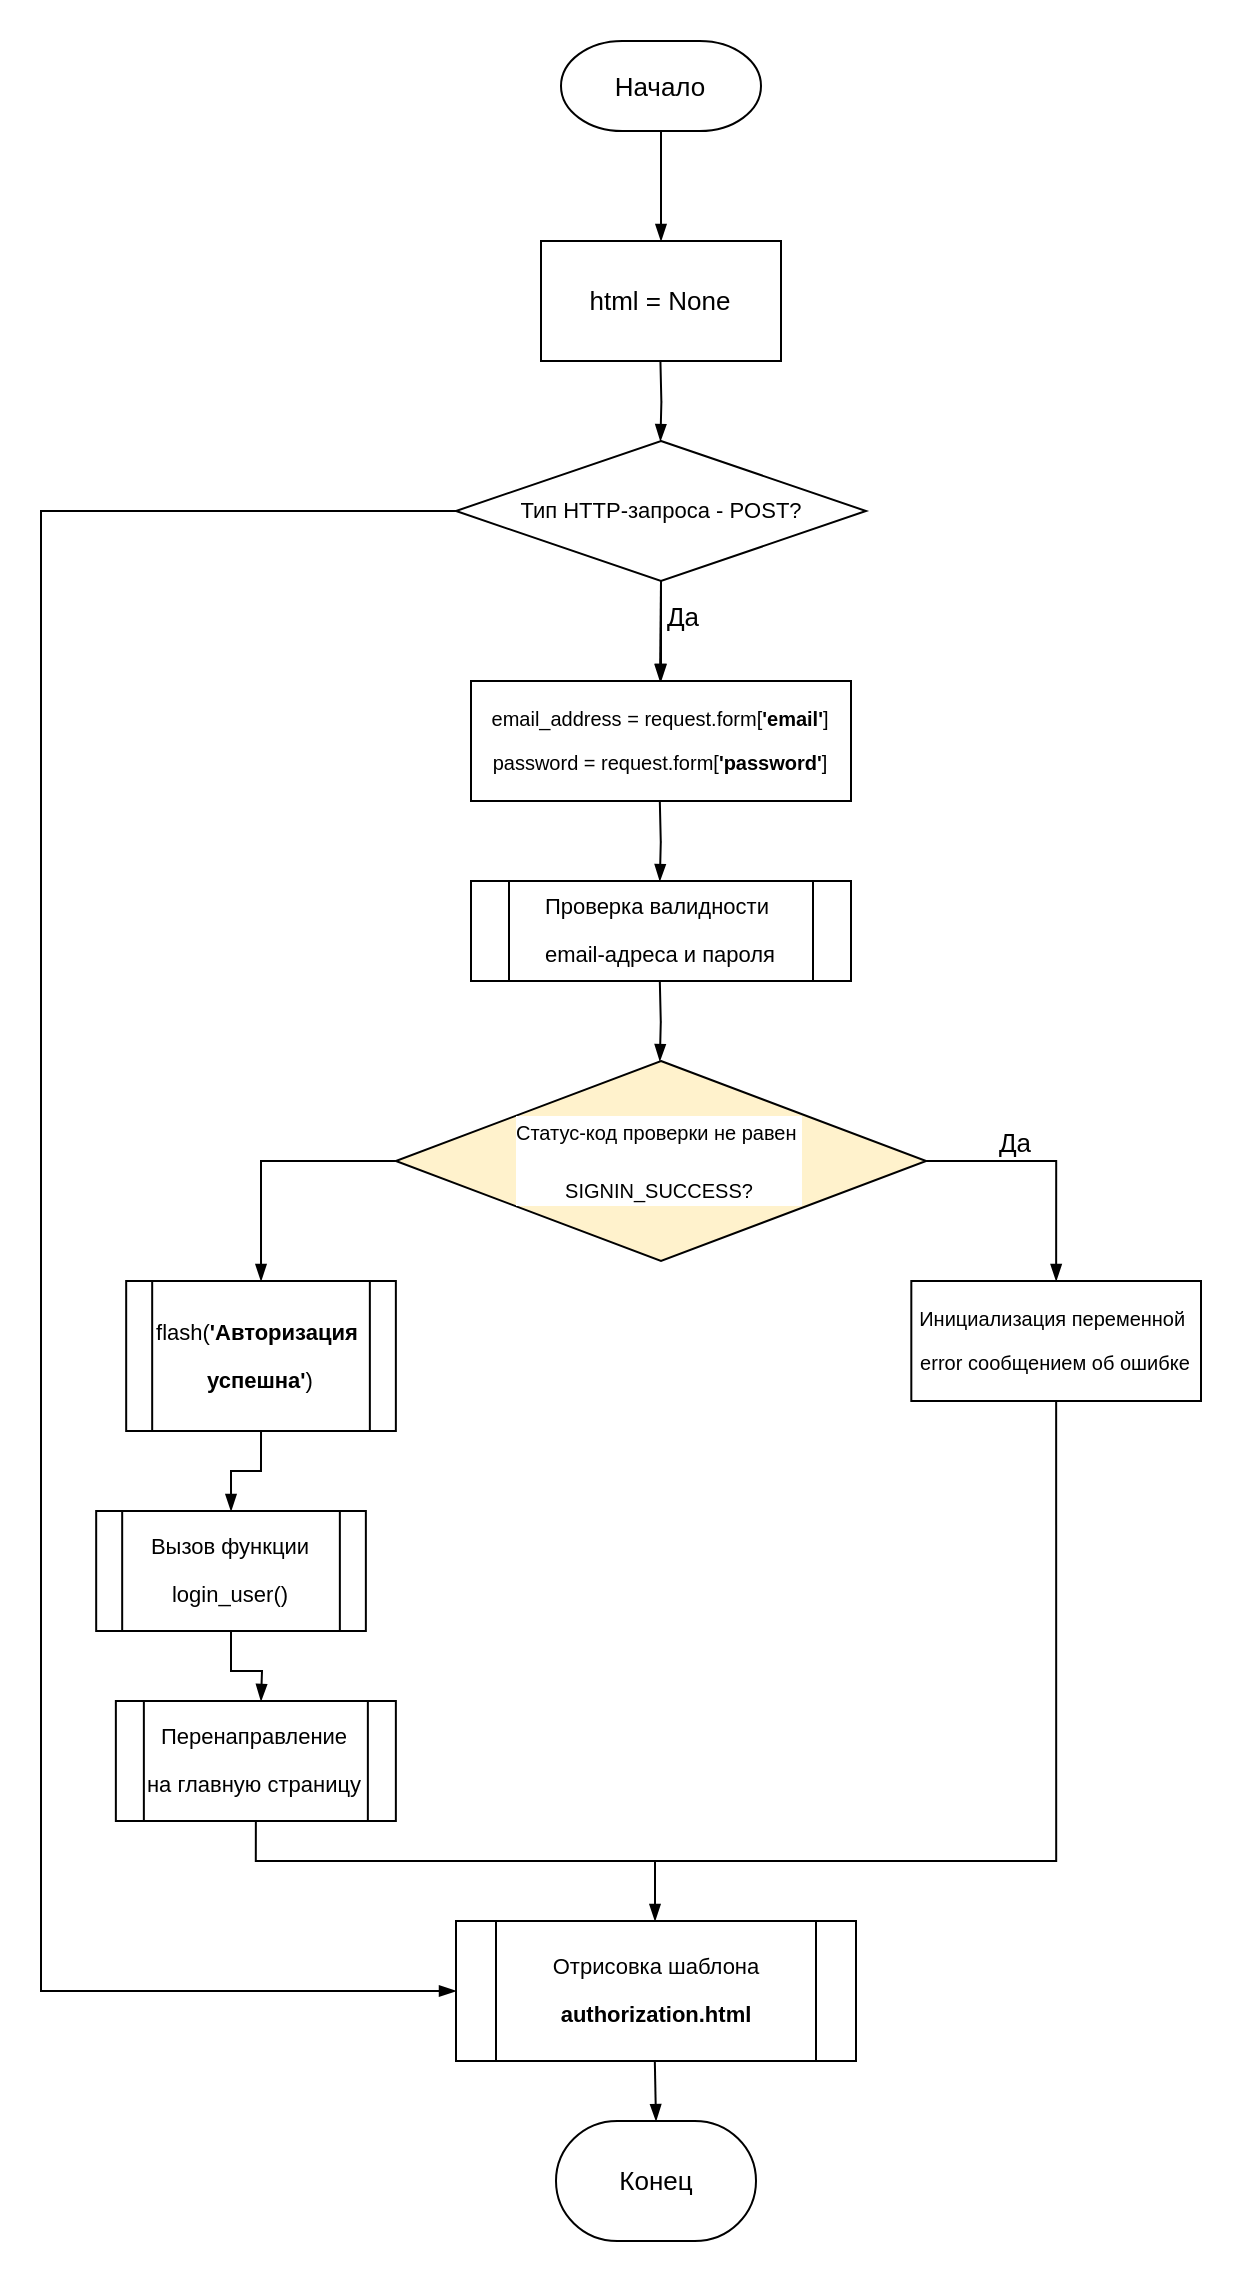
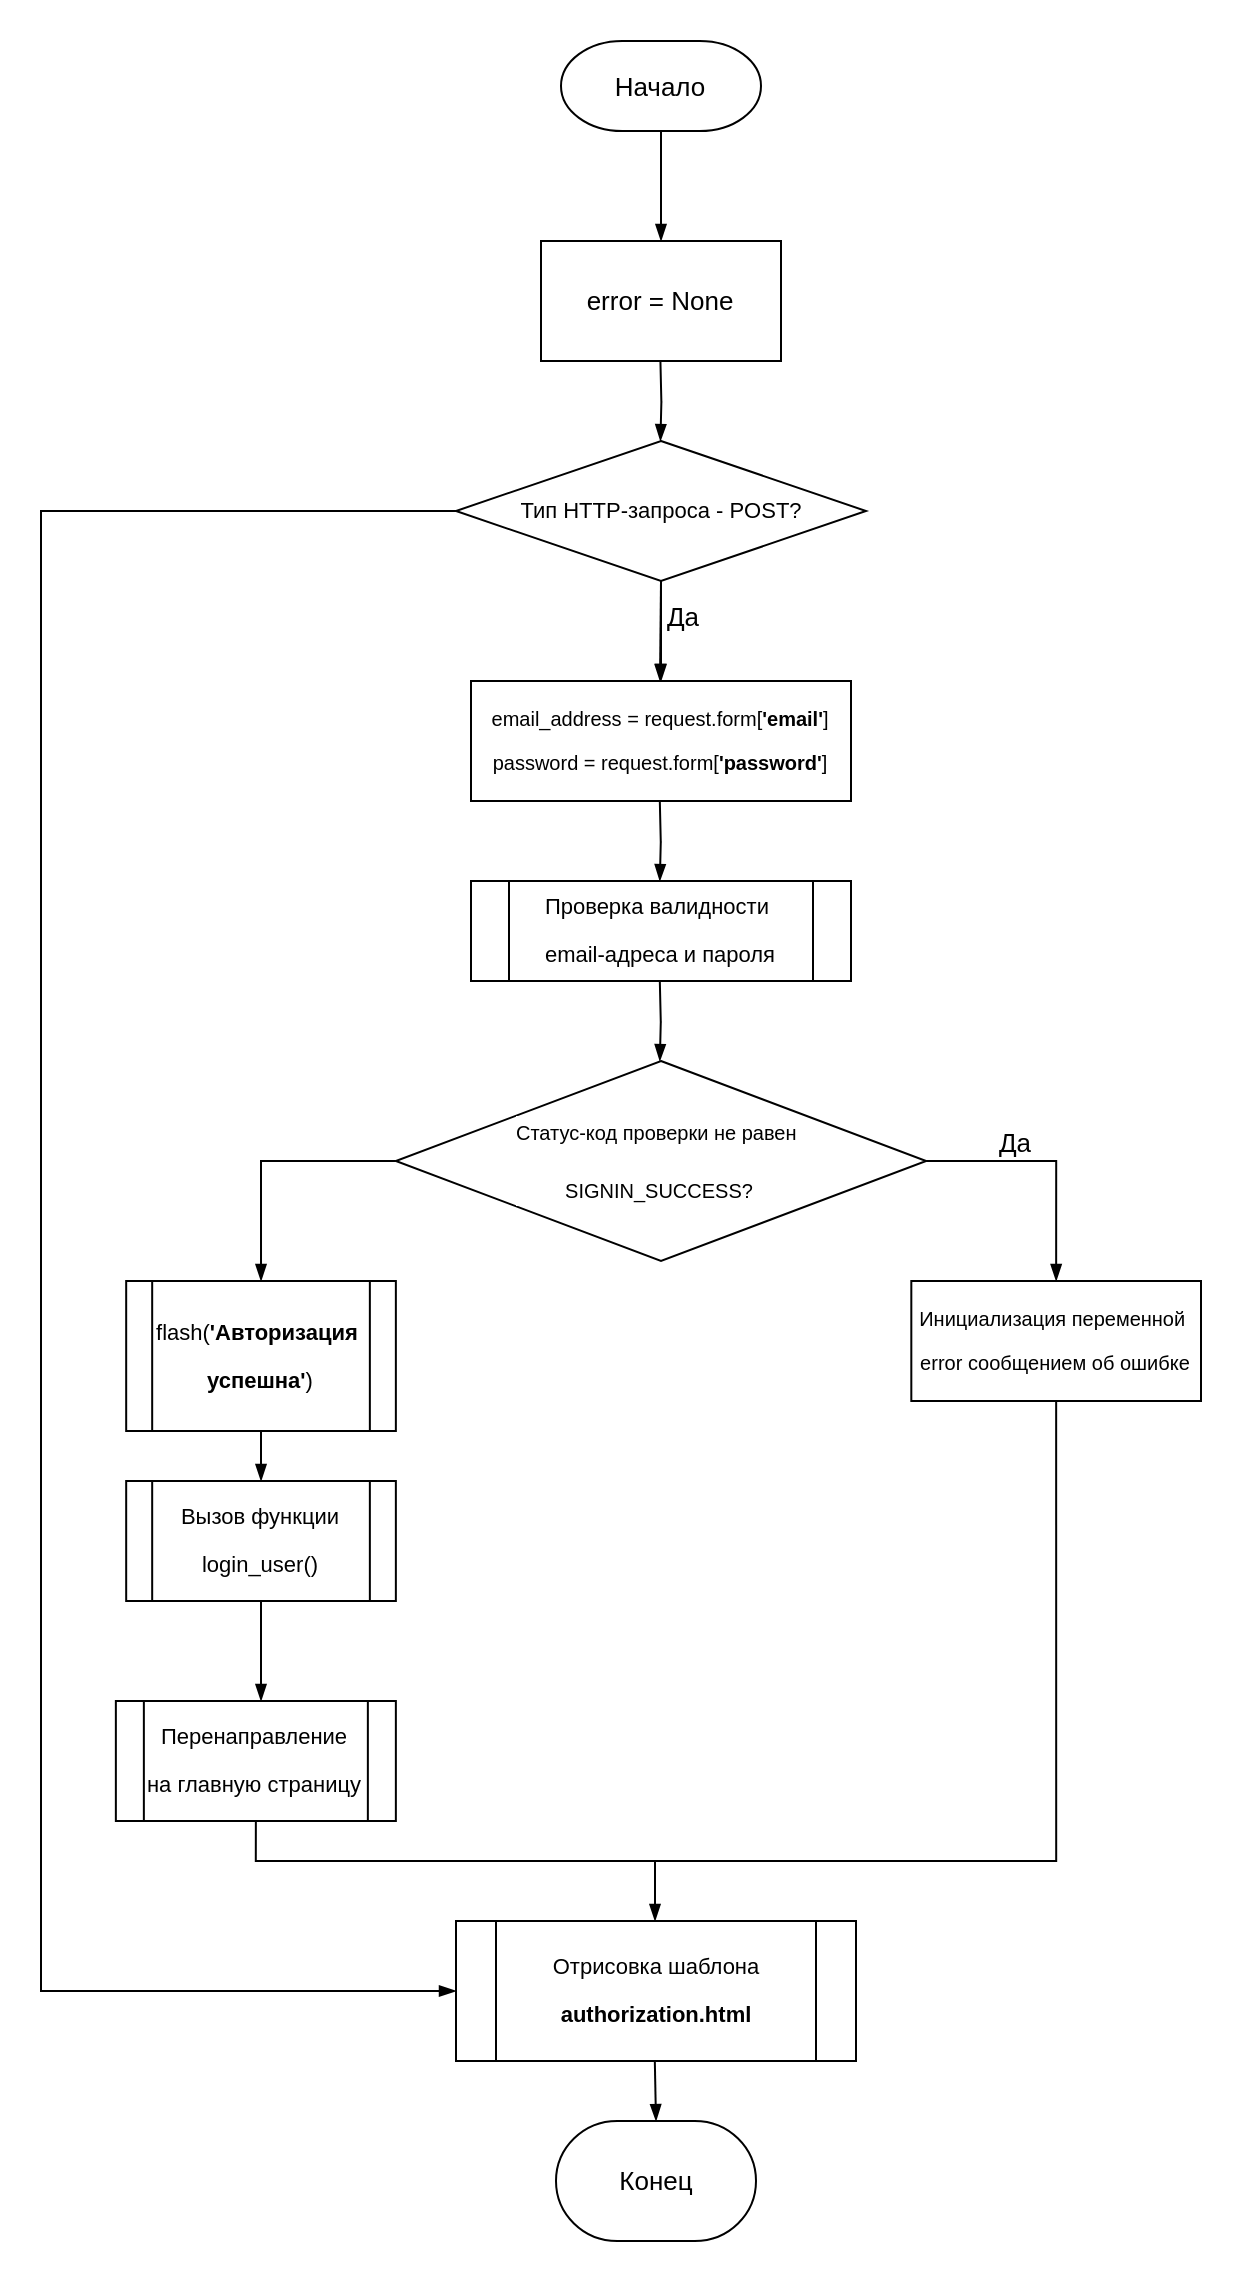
(661, 301) -> (661, 301)
(661, 1161) -> (661, 1161)
(231, 1571) -> (261, 1541)
